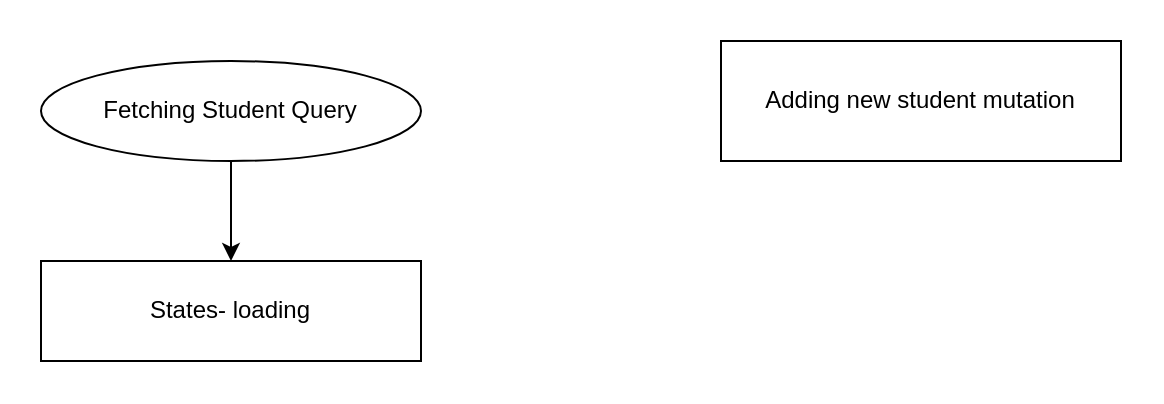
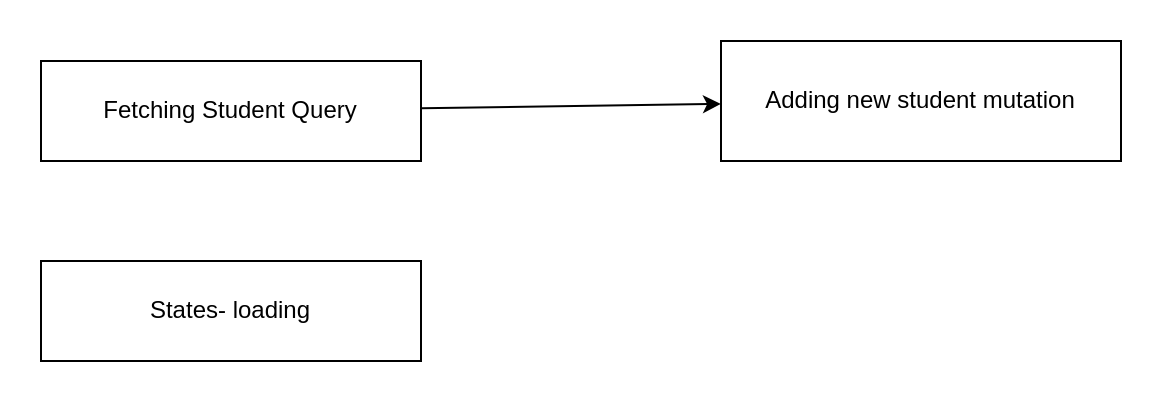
(231, 111) -> (231, 111)
(231, 204) -> (564, 106)
